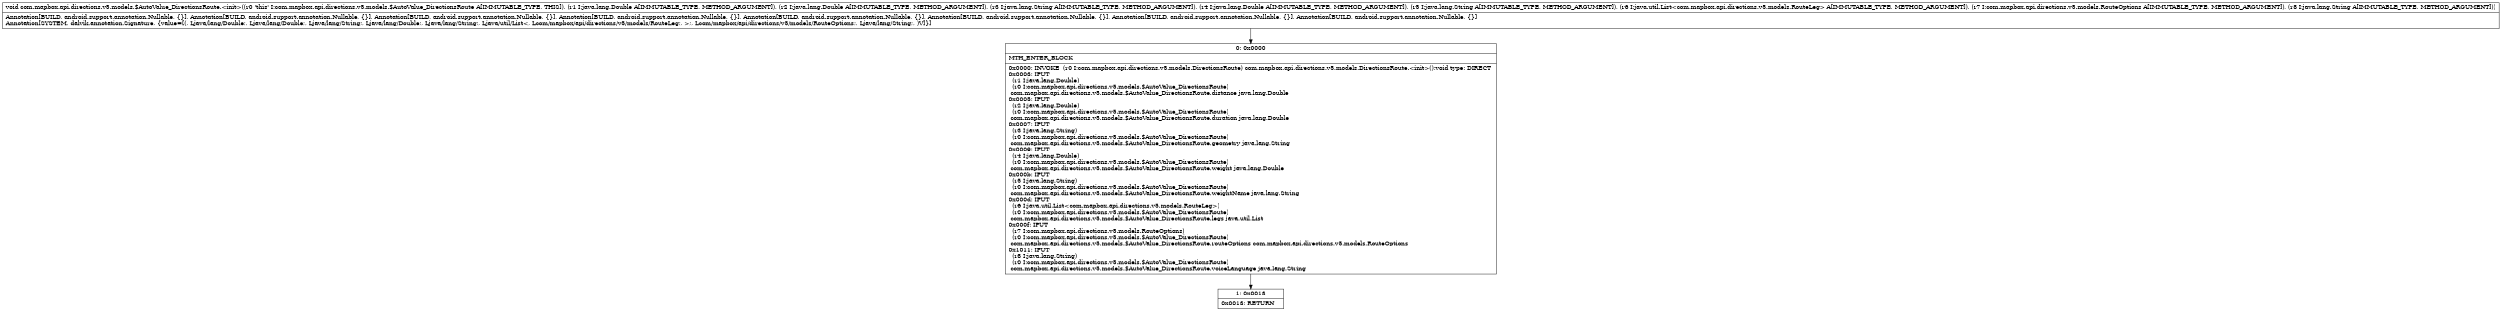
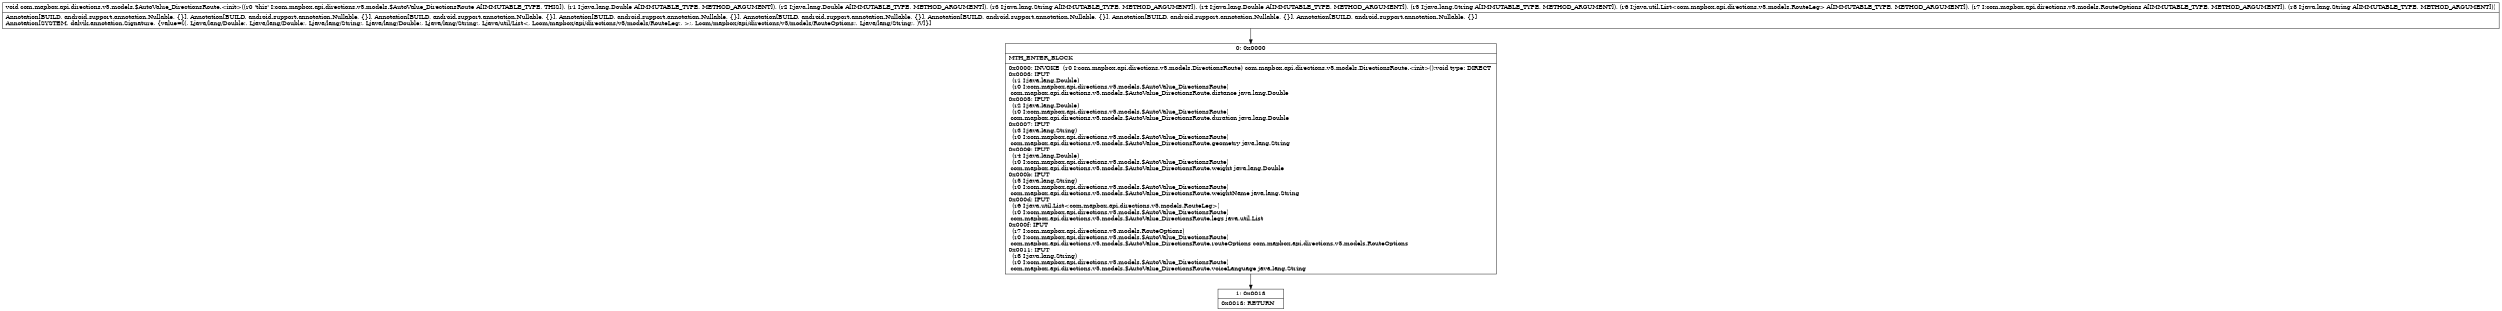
(1031, 250) -> (1031, 250)
